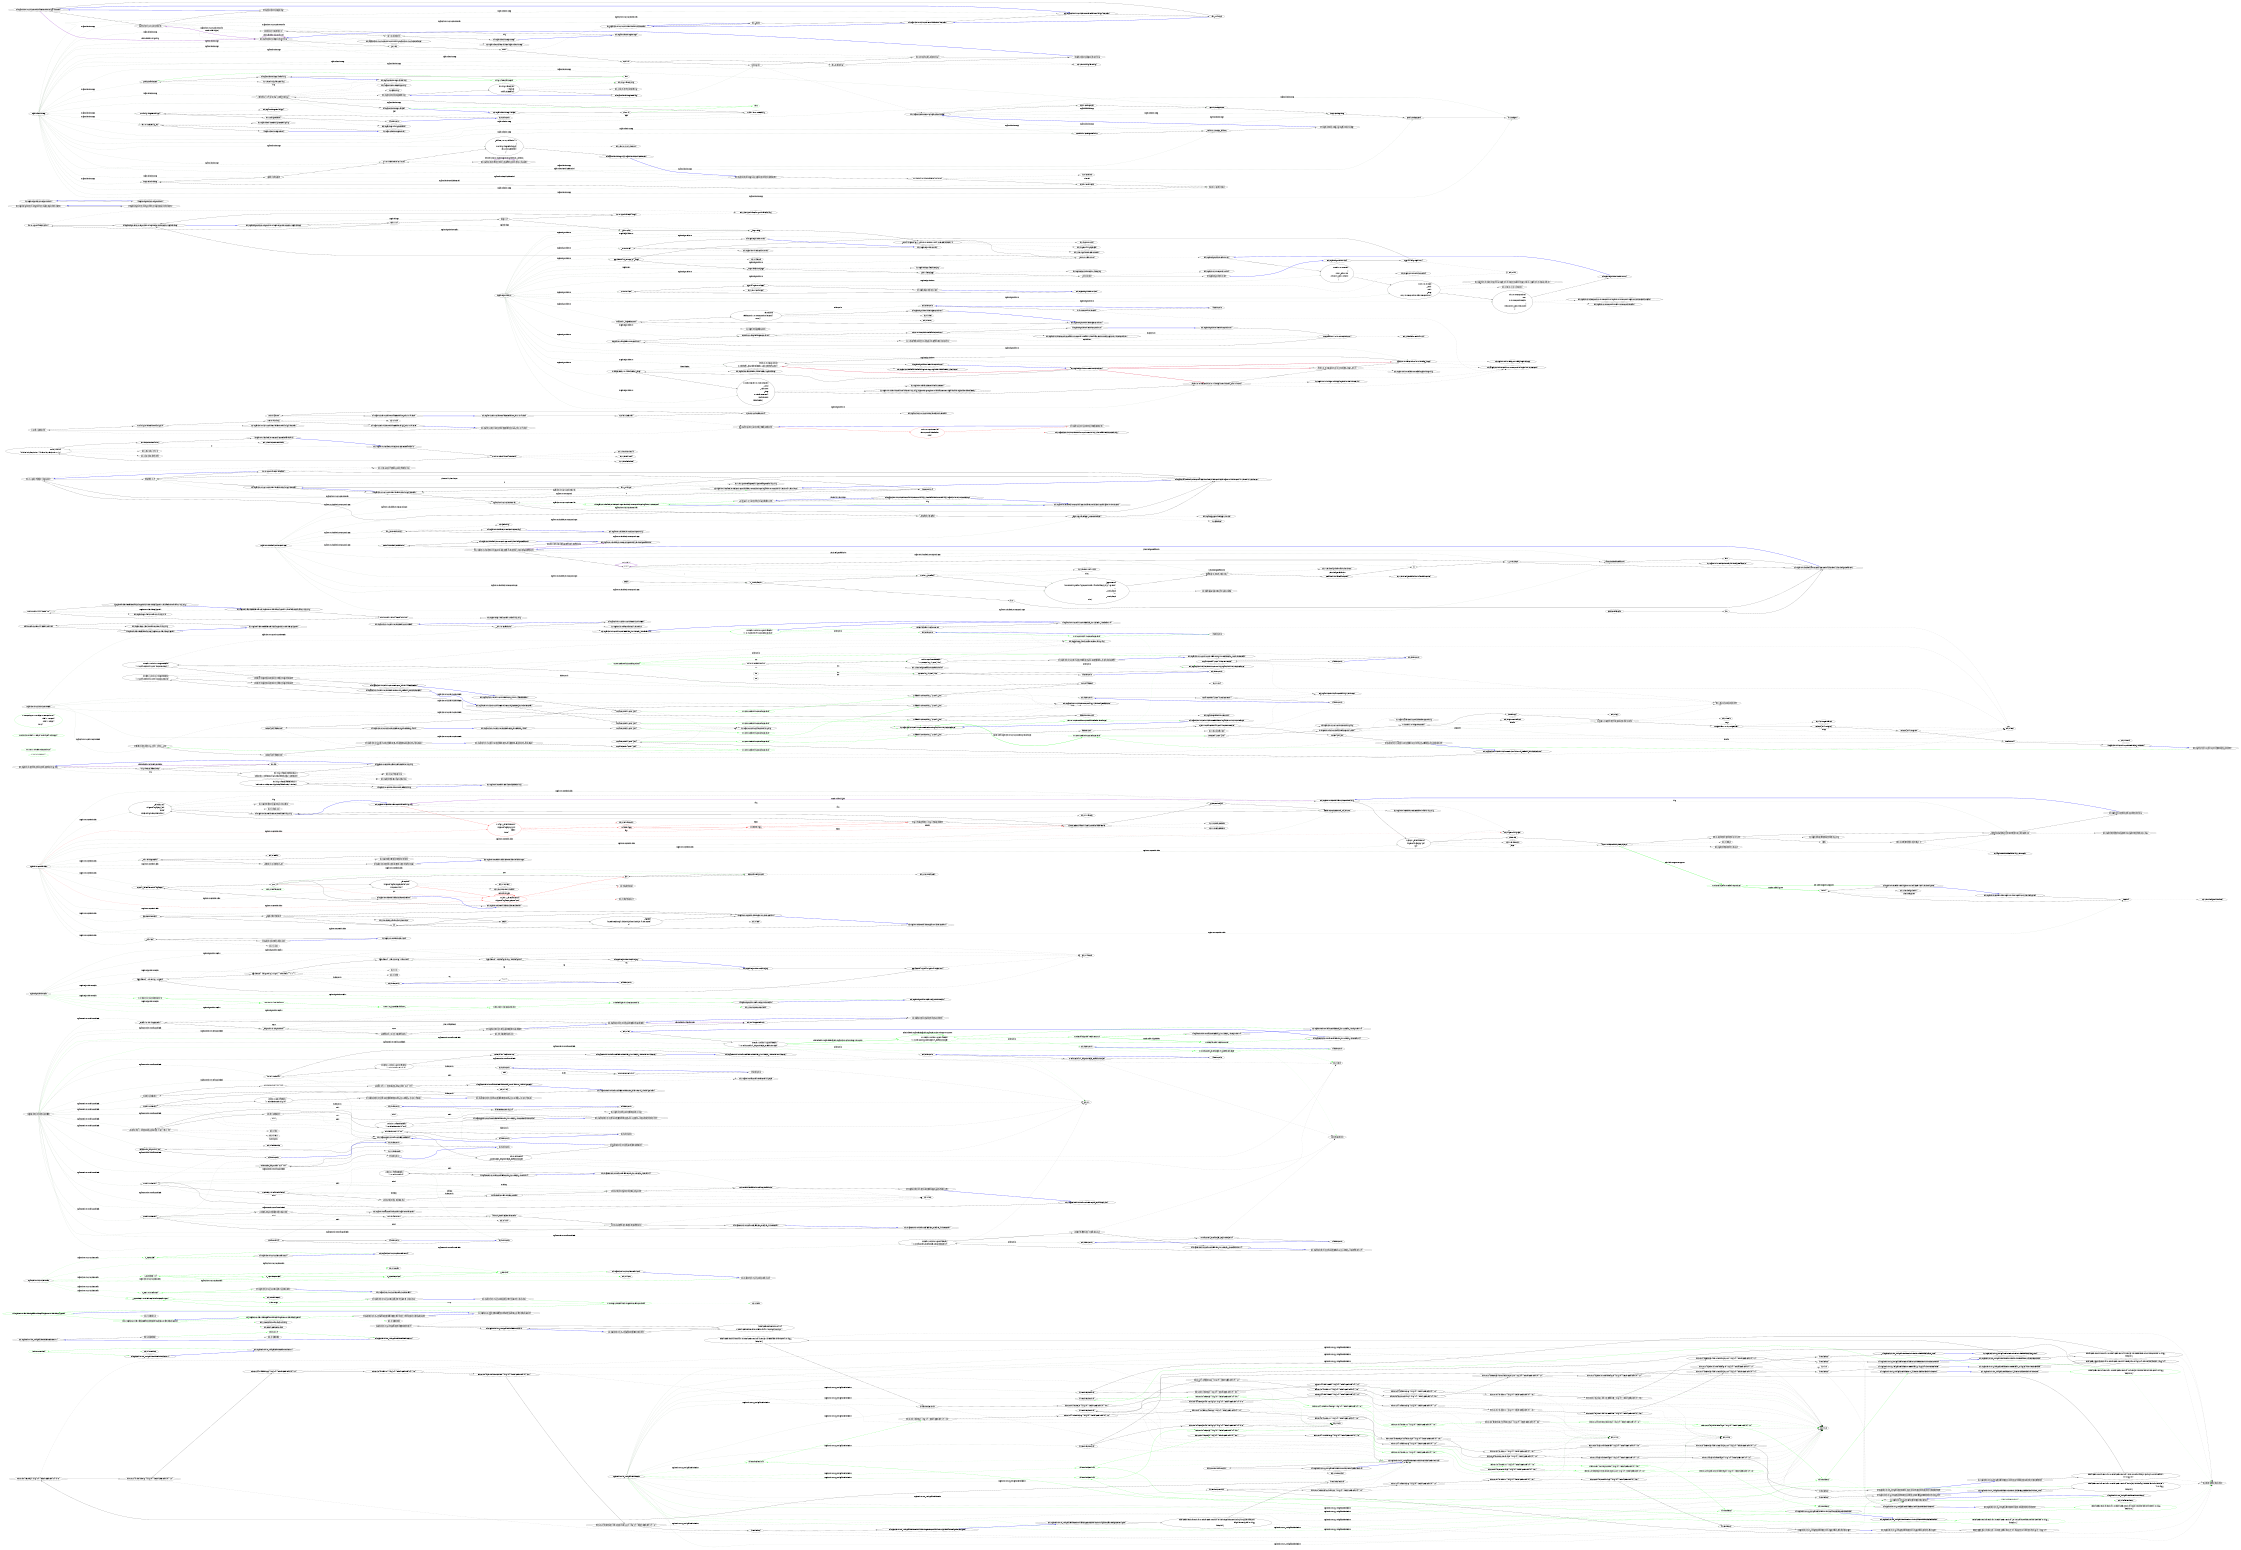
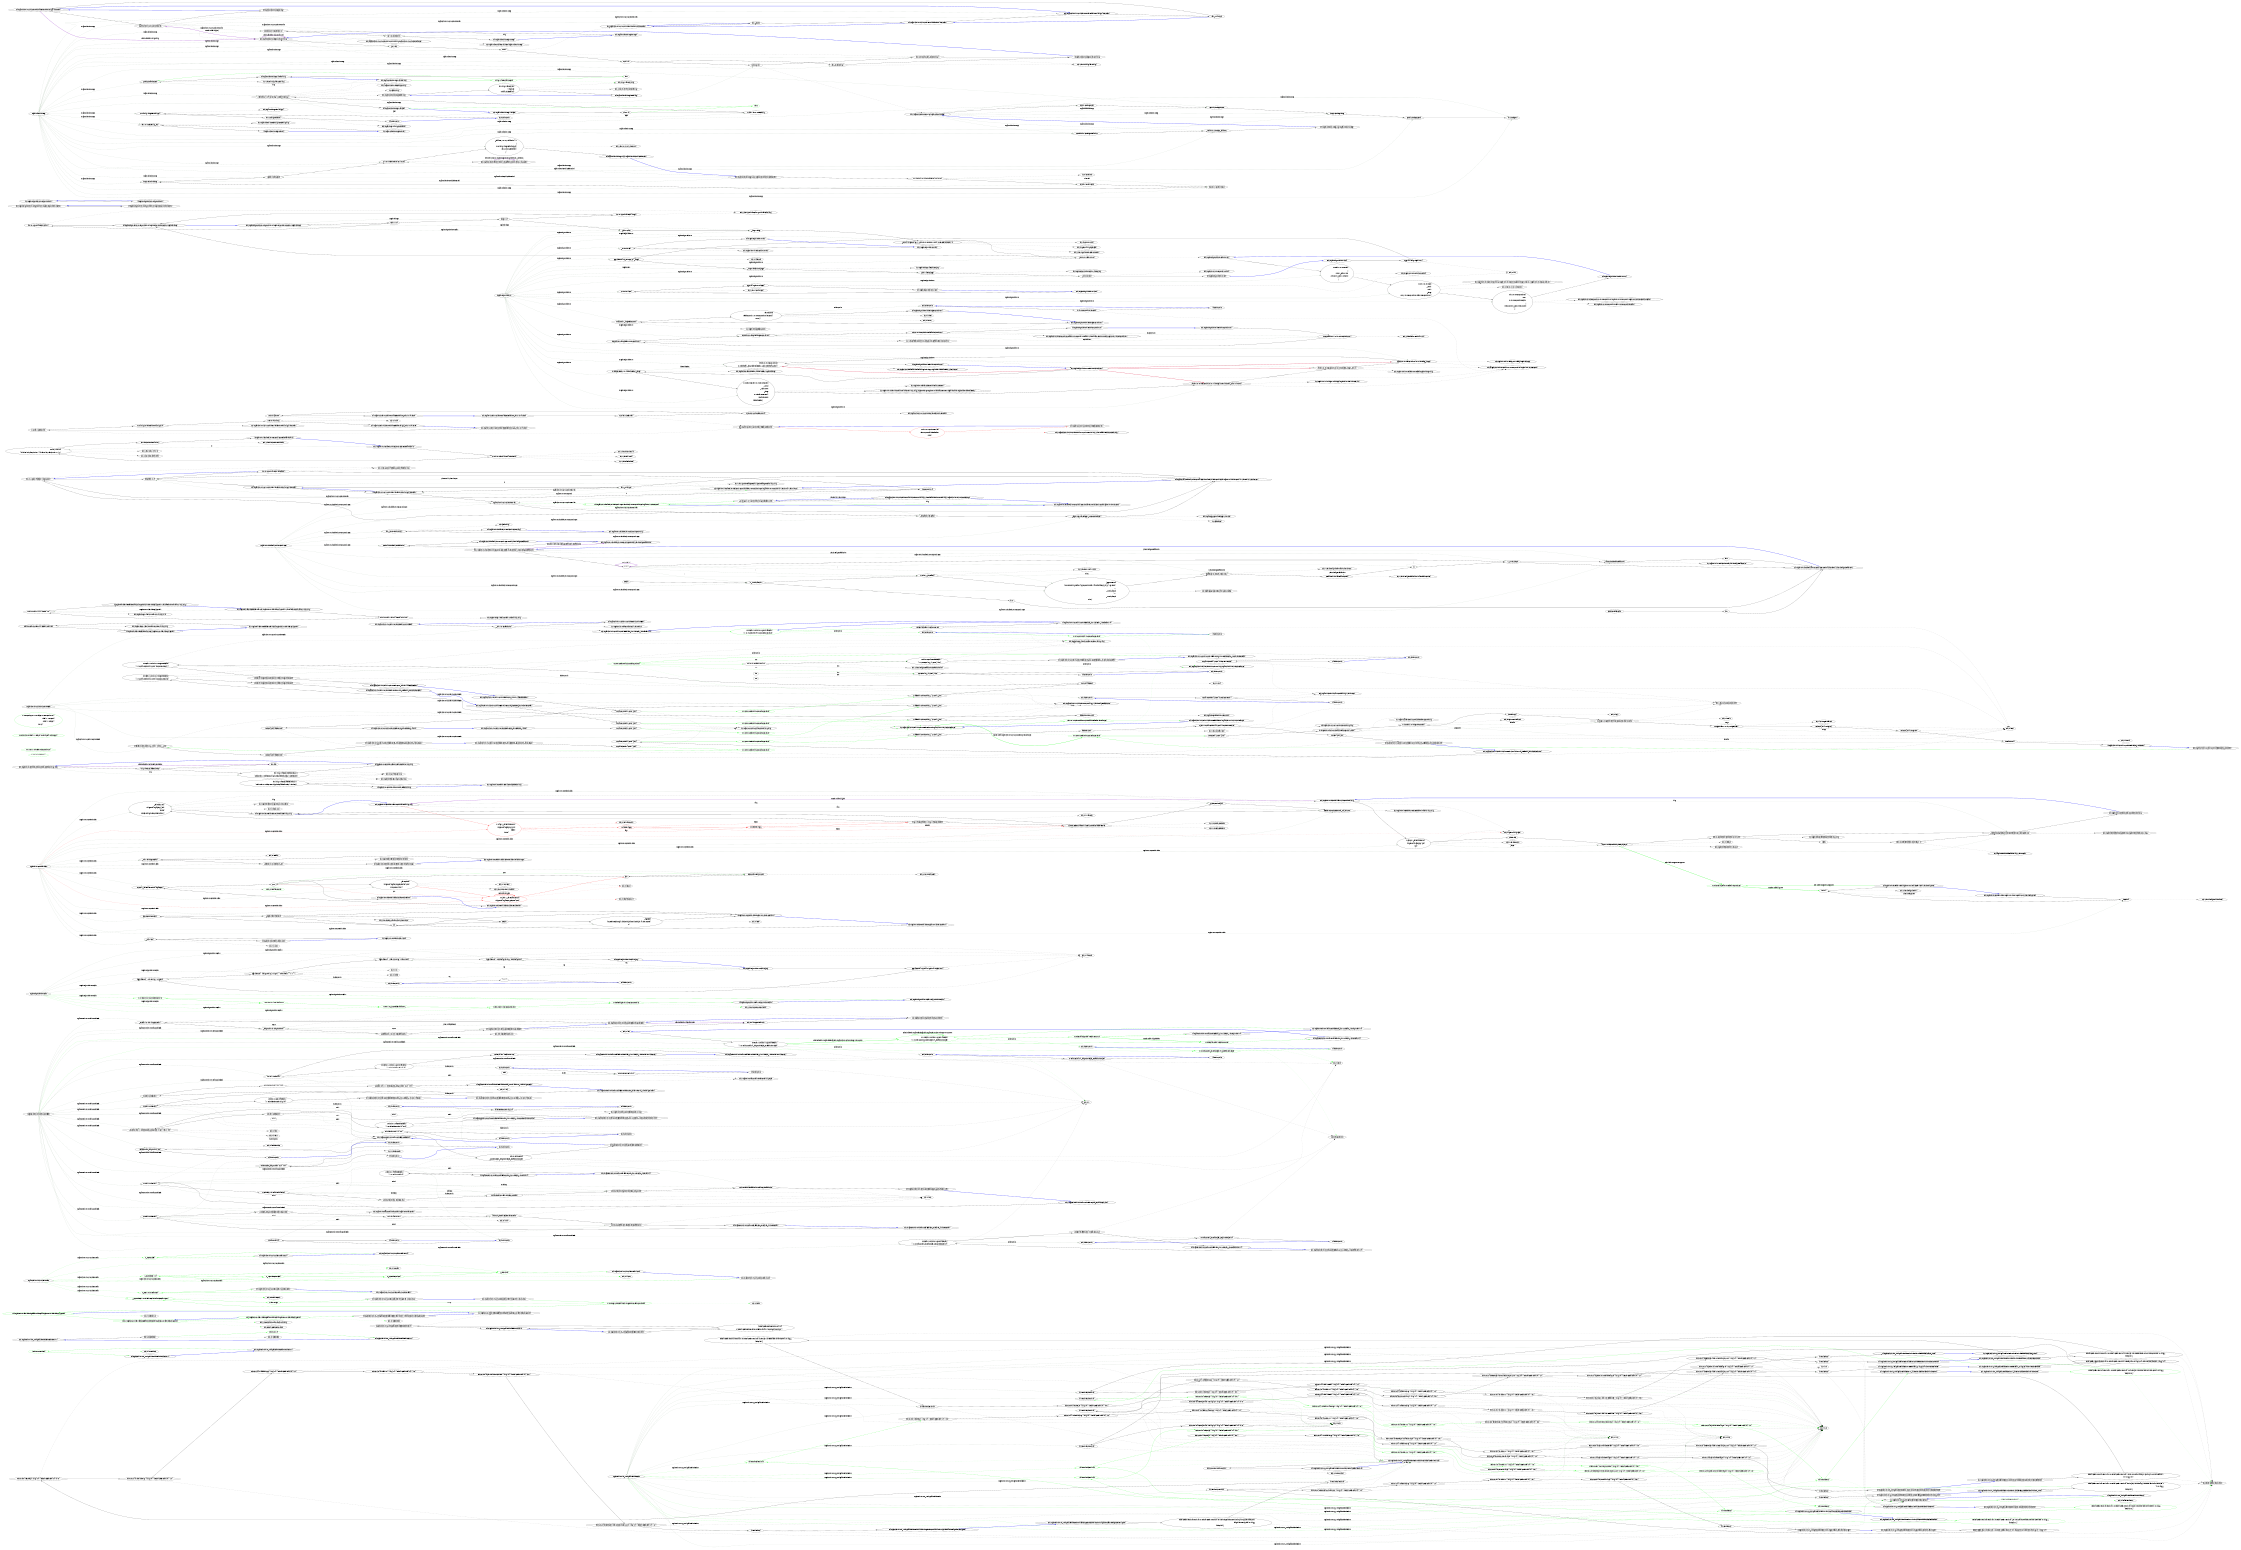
(626, 886) -> (626, 886)
